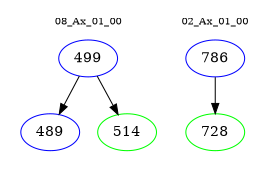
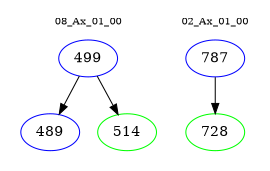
(215, 58) -> (215, 58)
